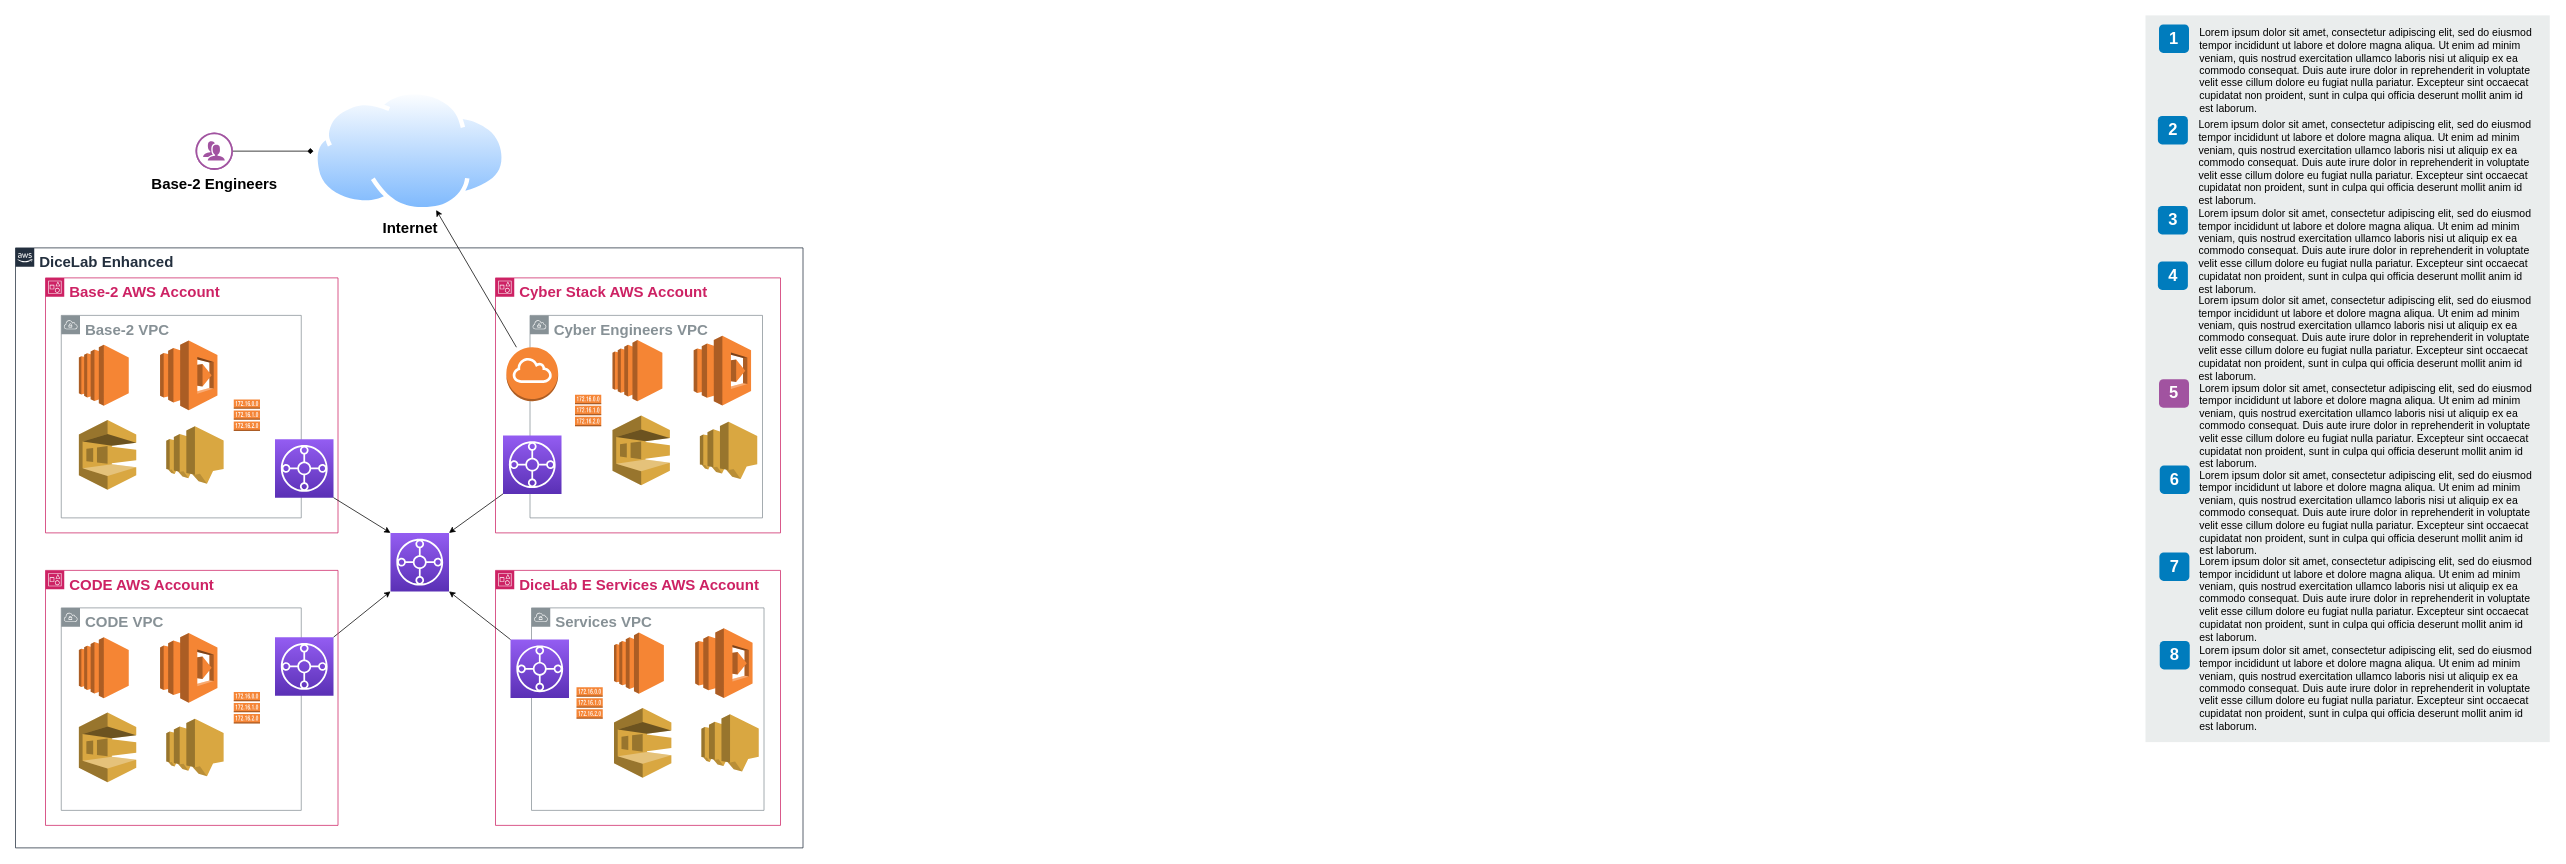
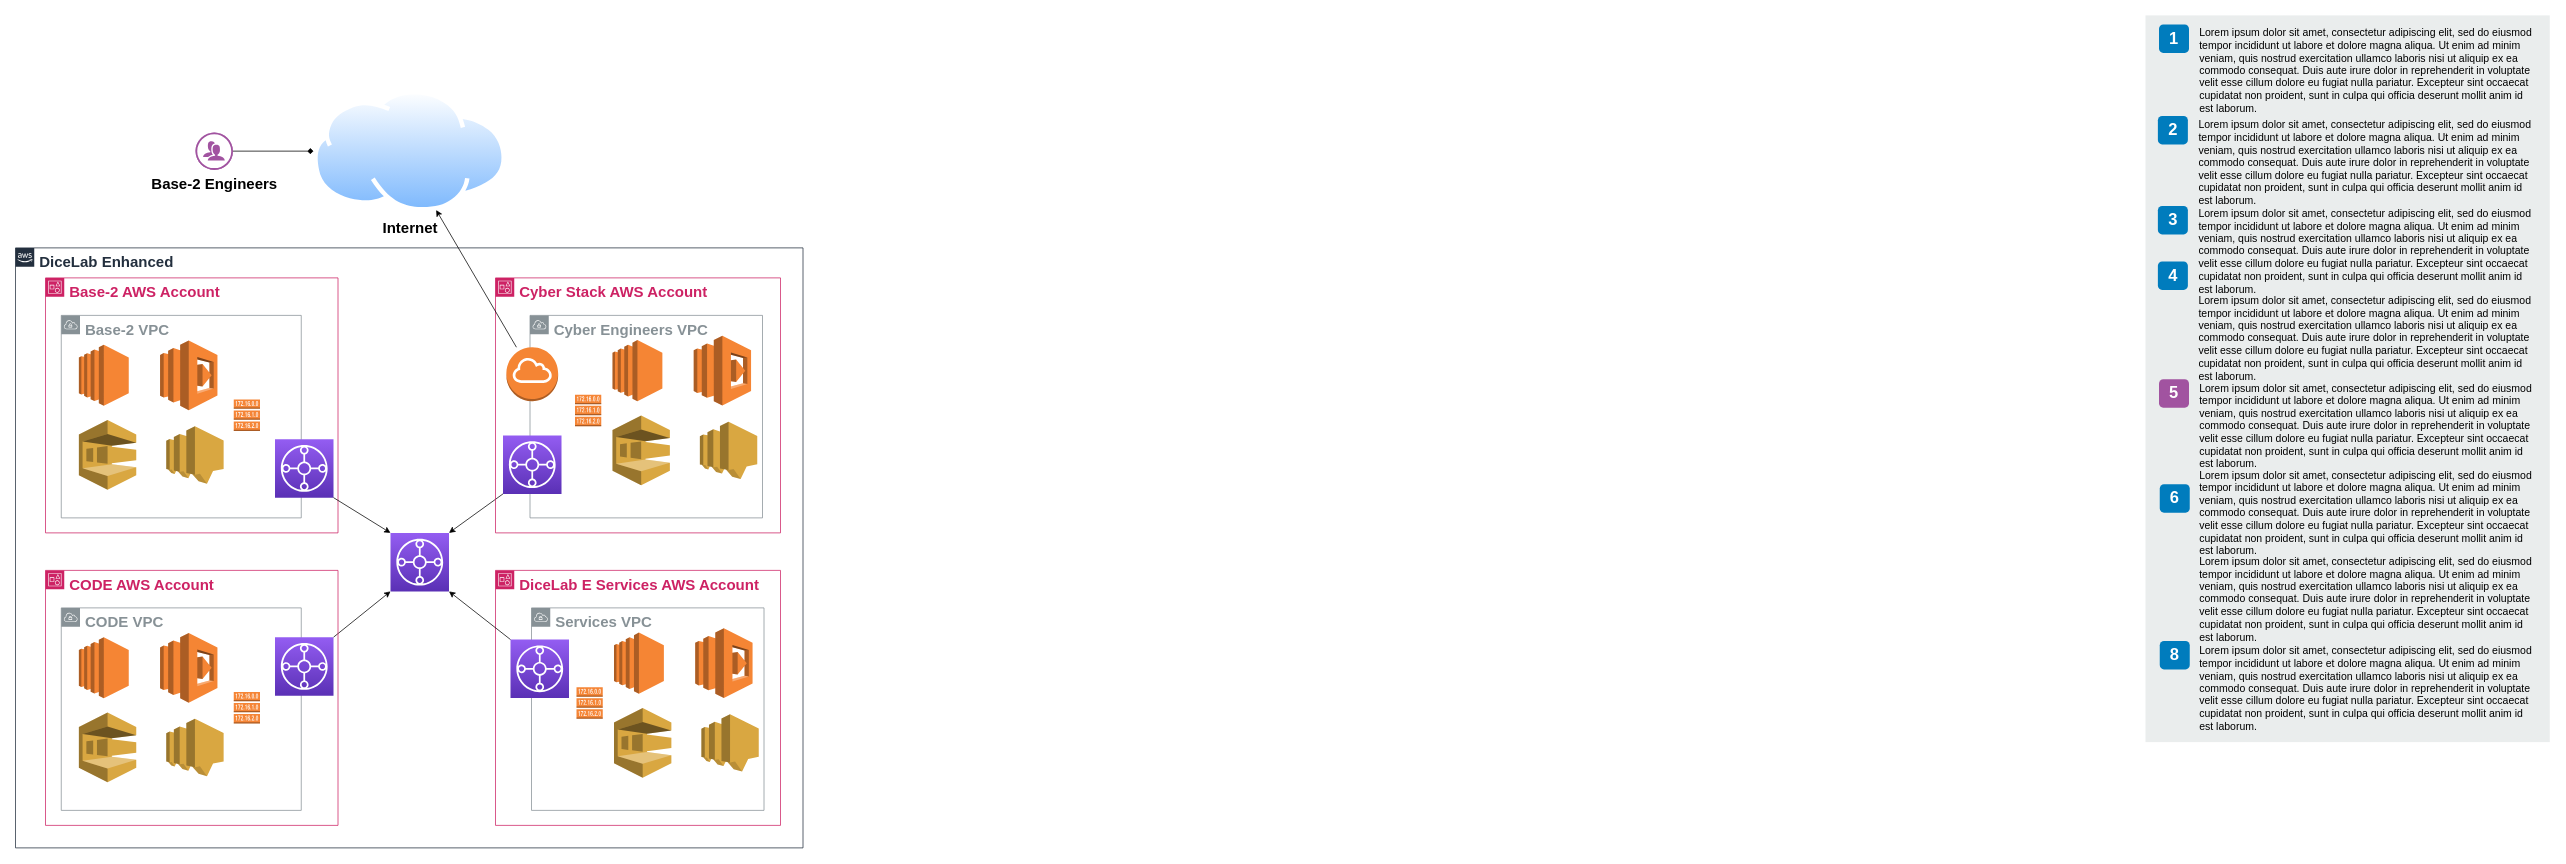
(2175, 480) -> (2175, 498)
(2174, 567) -> none
